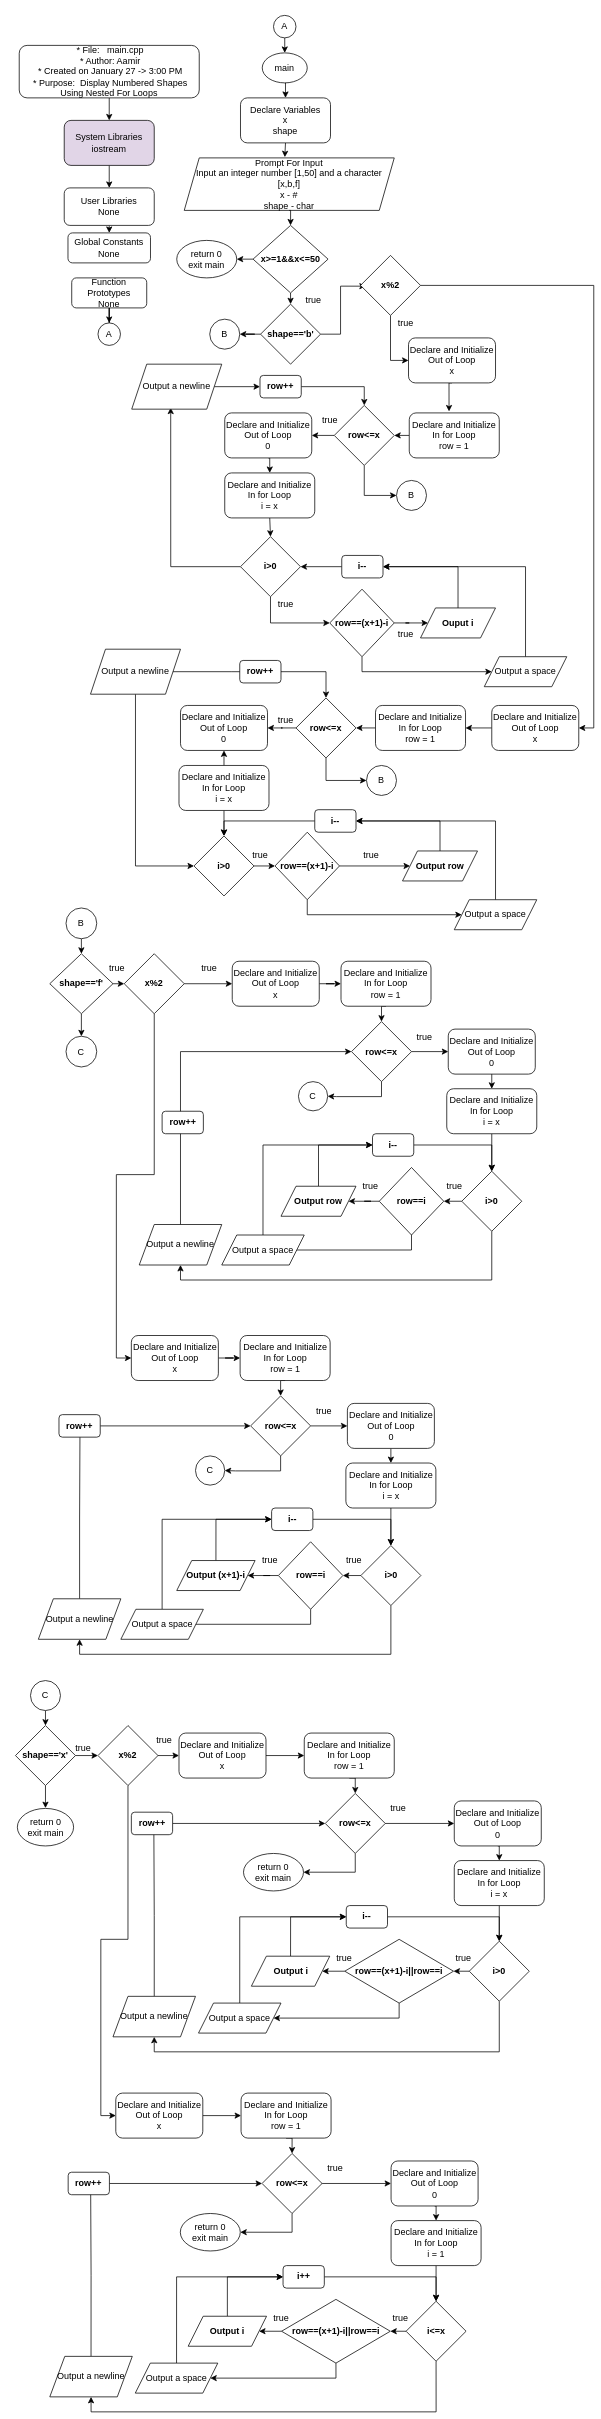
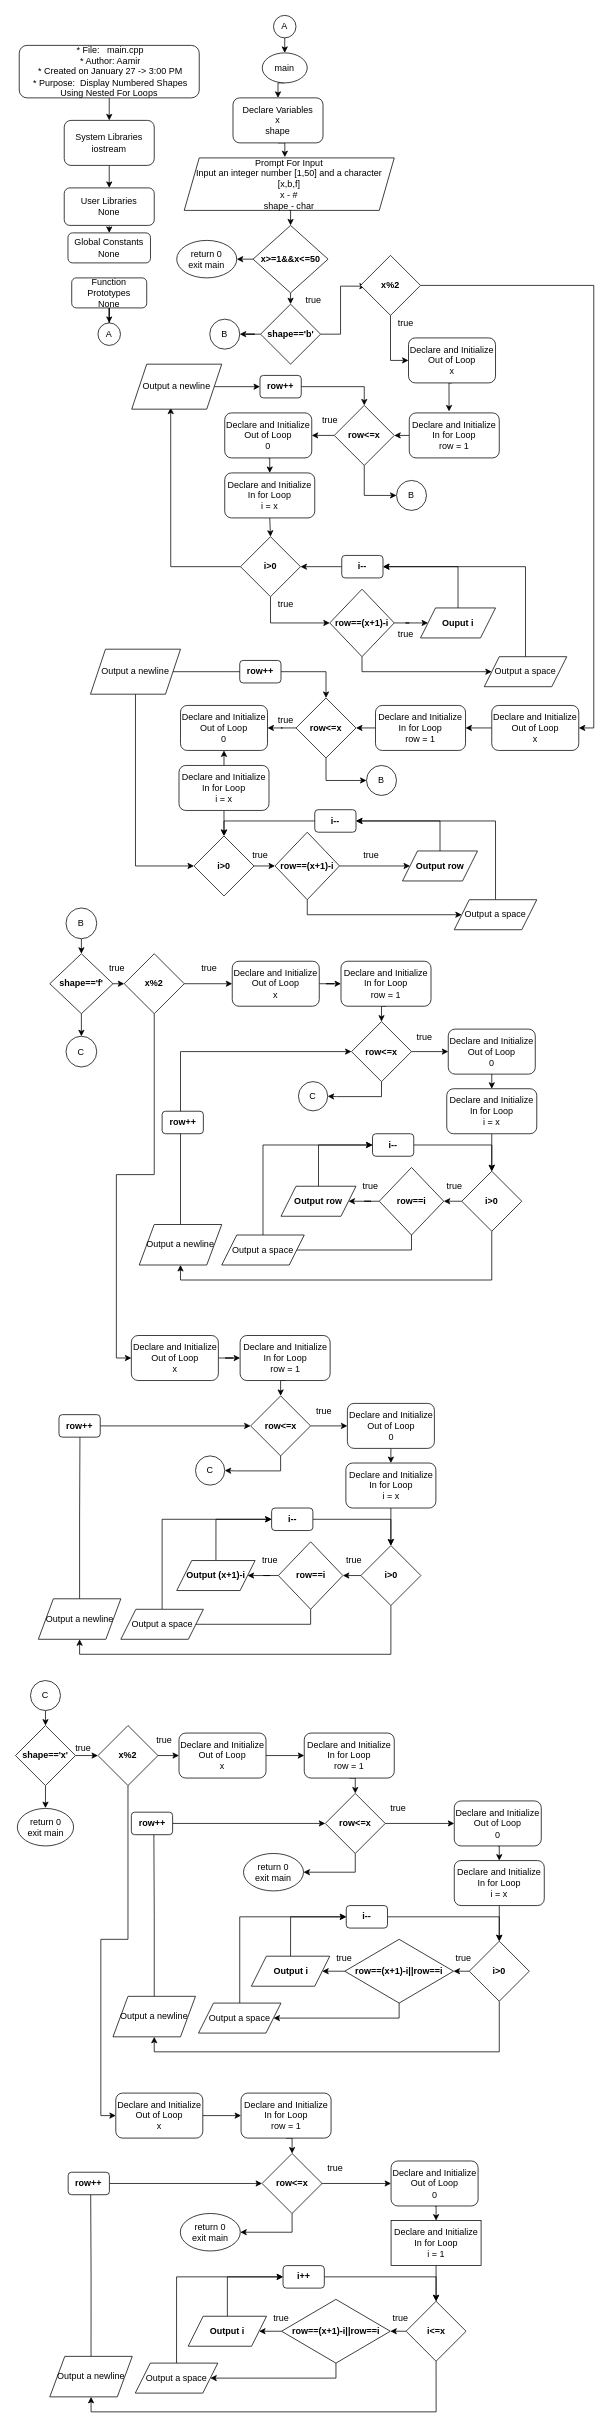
(285, 120) -> (278, 120)
(109, 143) -> (109, 143)
(436, 2243) -> (436, 2243)
